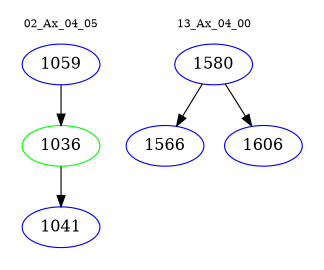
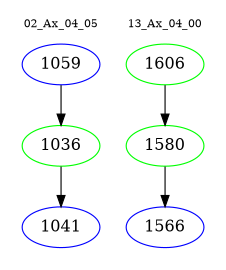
(214, 64) -> (165, 146)
(235, 100) -> (165, 100)
(263, 146) -> (165, 64)
